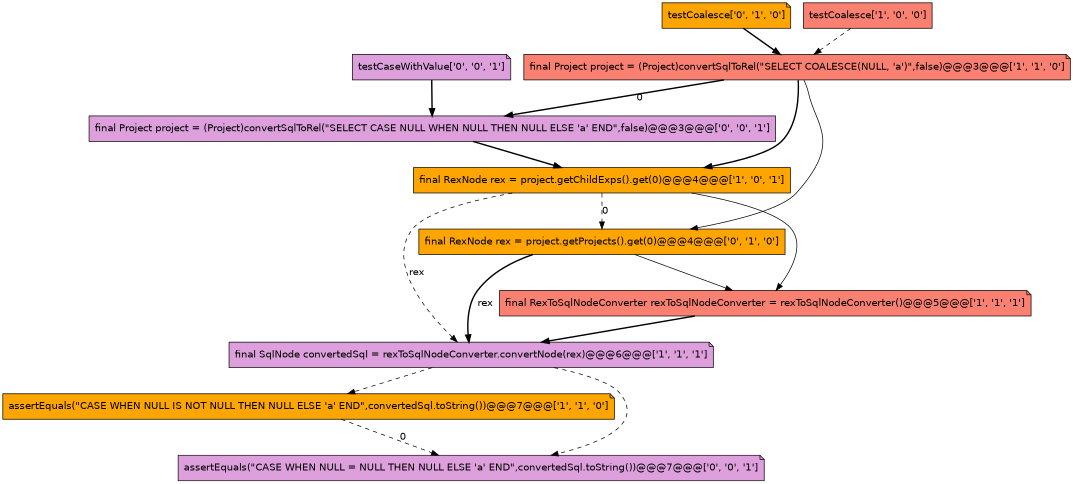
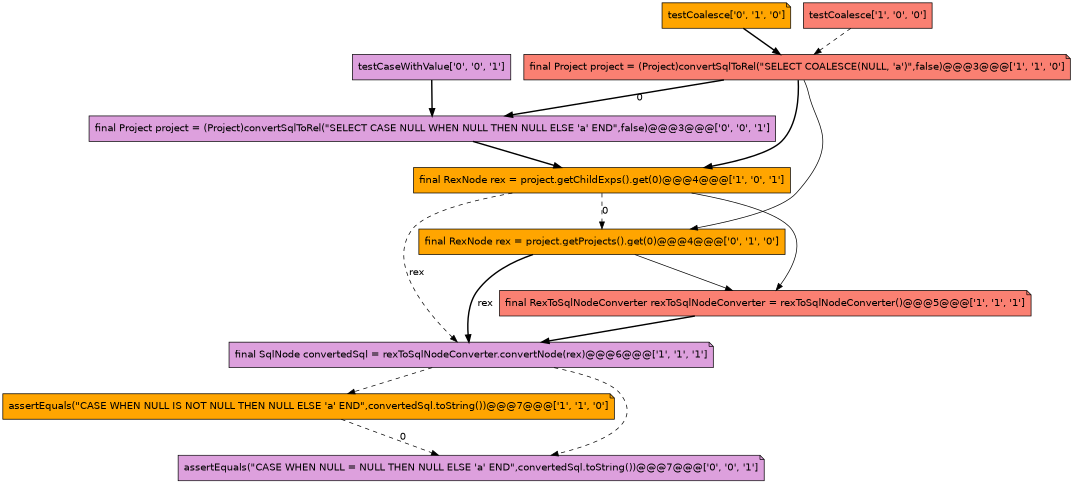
(432, 67) -> (432, 67)
